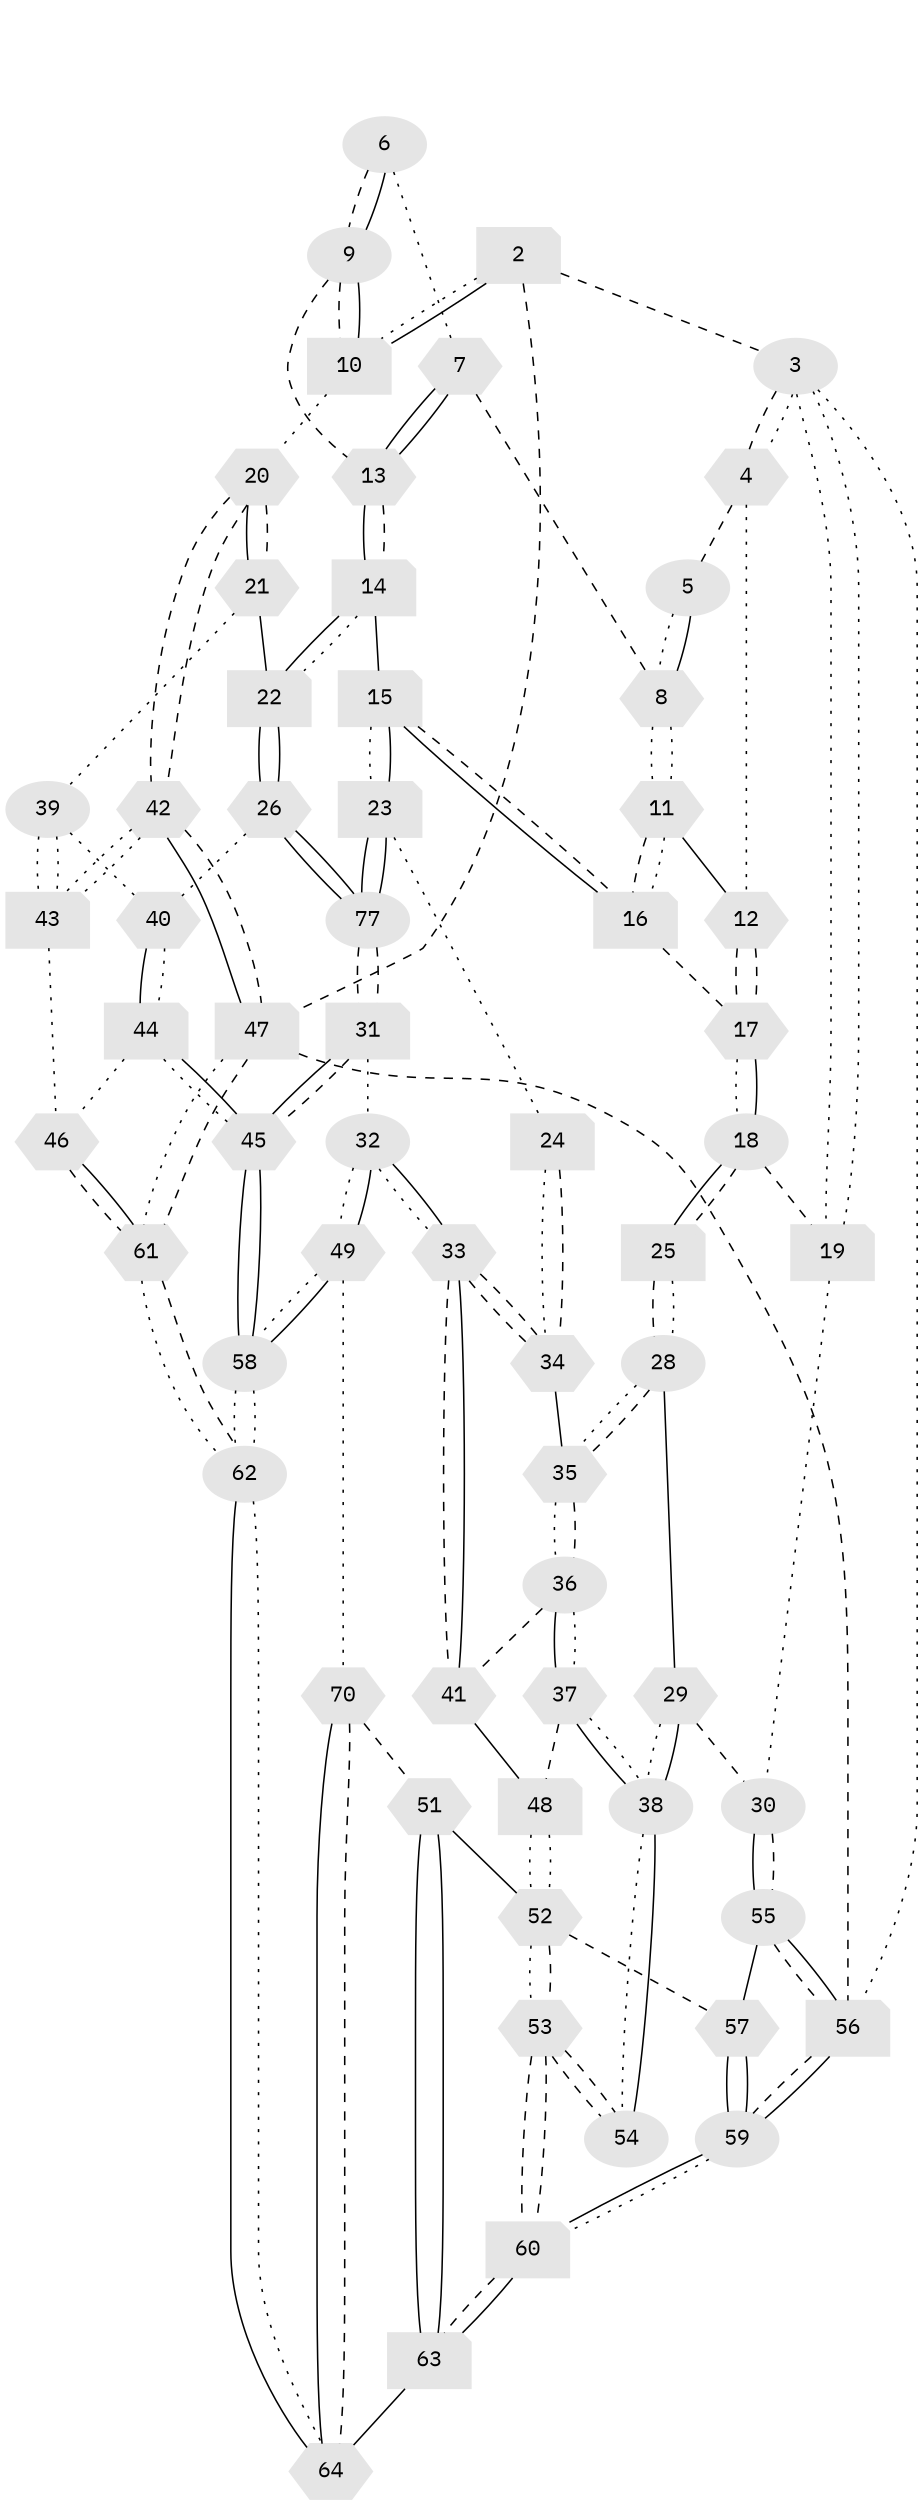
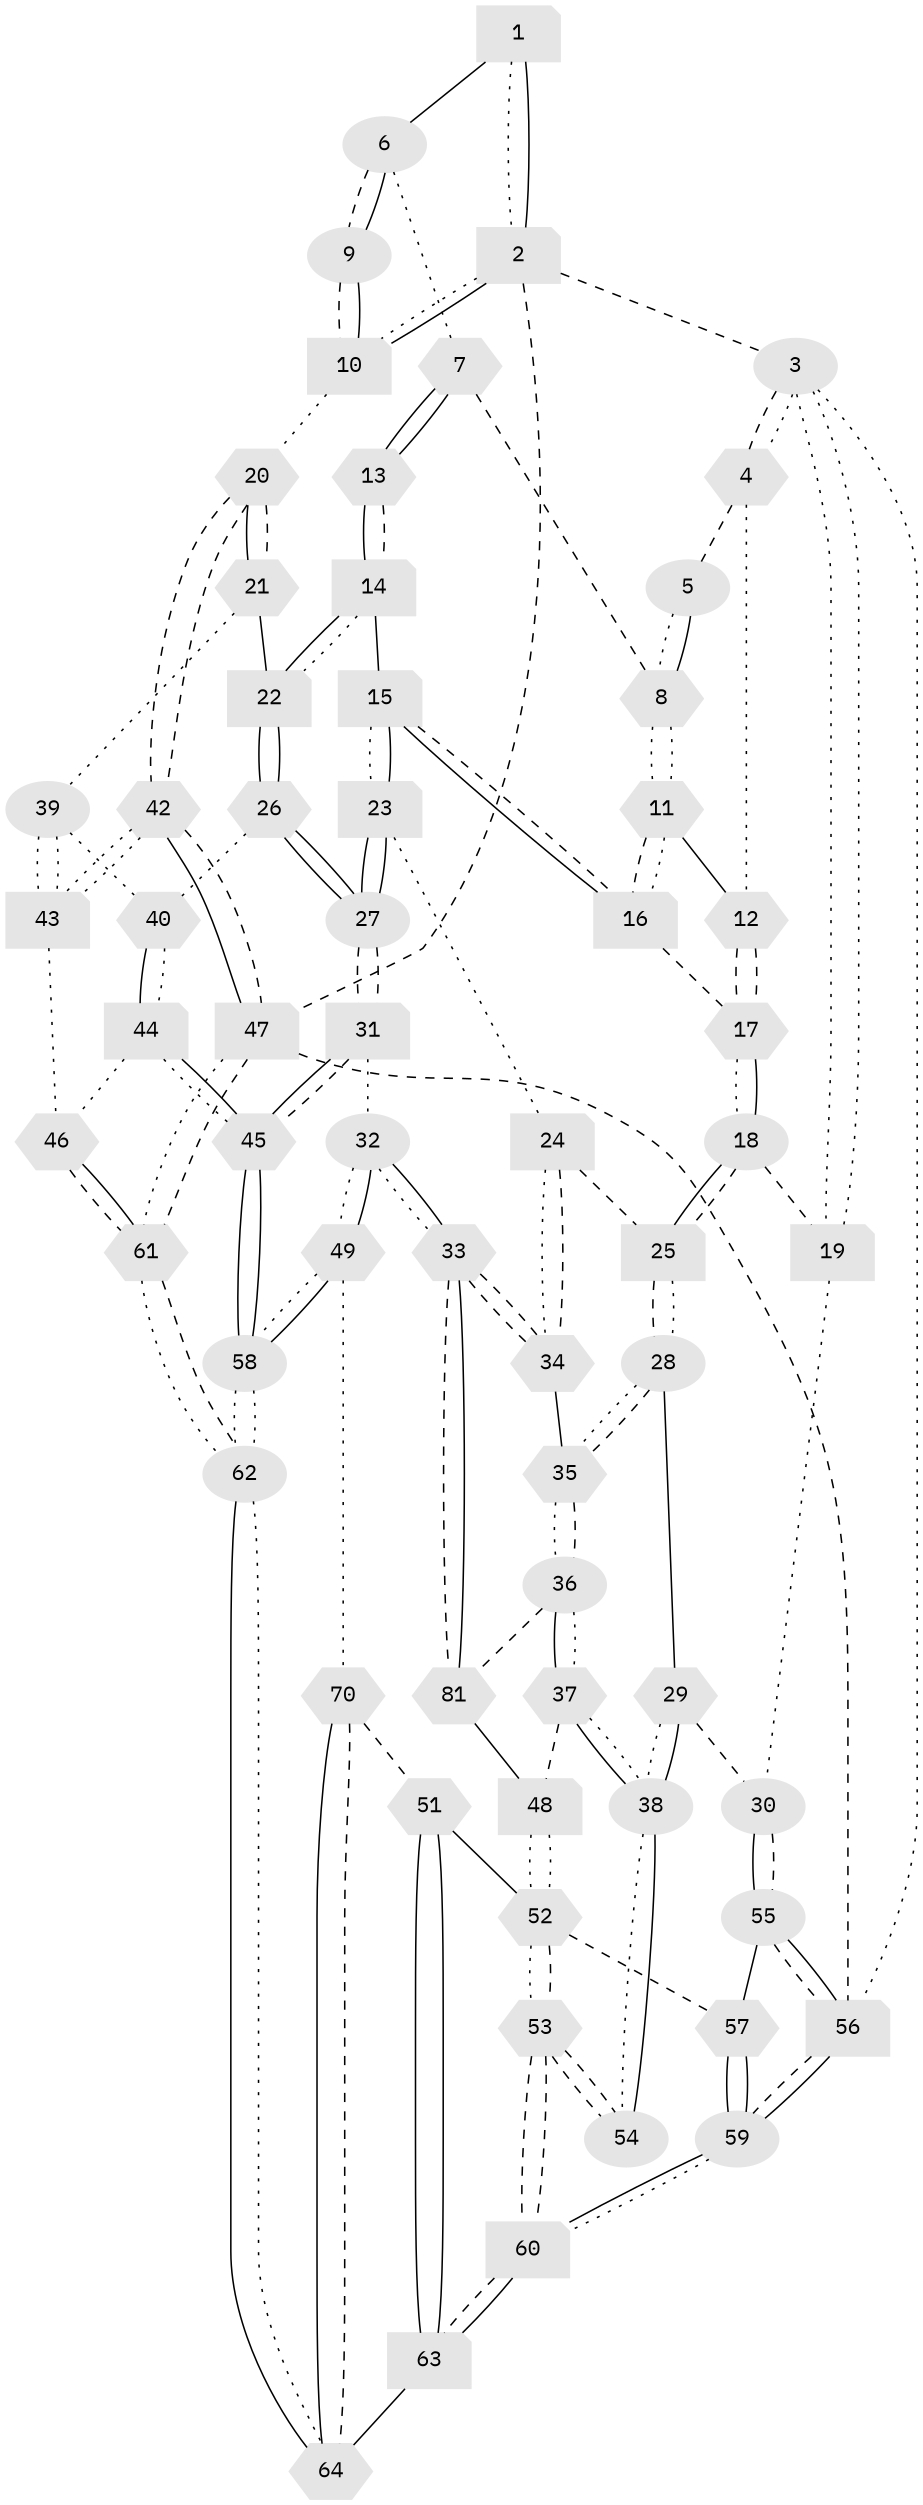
none -> (519, 34)
(288, 374) -> none
(368, 920) -> (368, 920)
none -> (608, 1197)
(454, 1696) -> (454, 1696)
